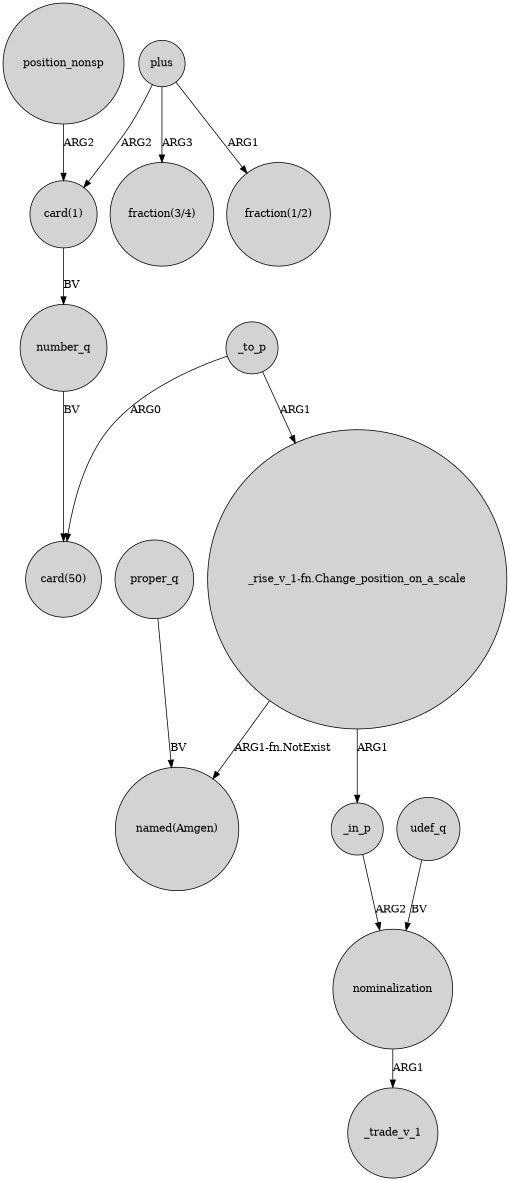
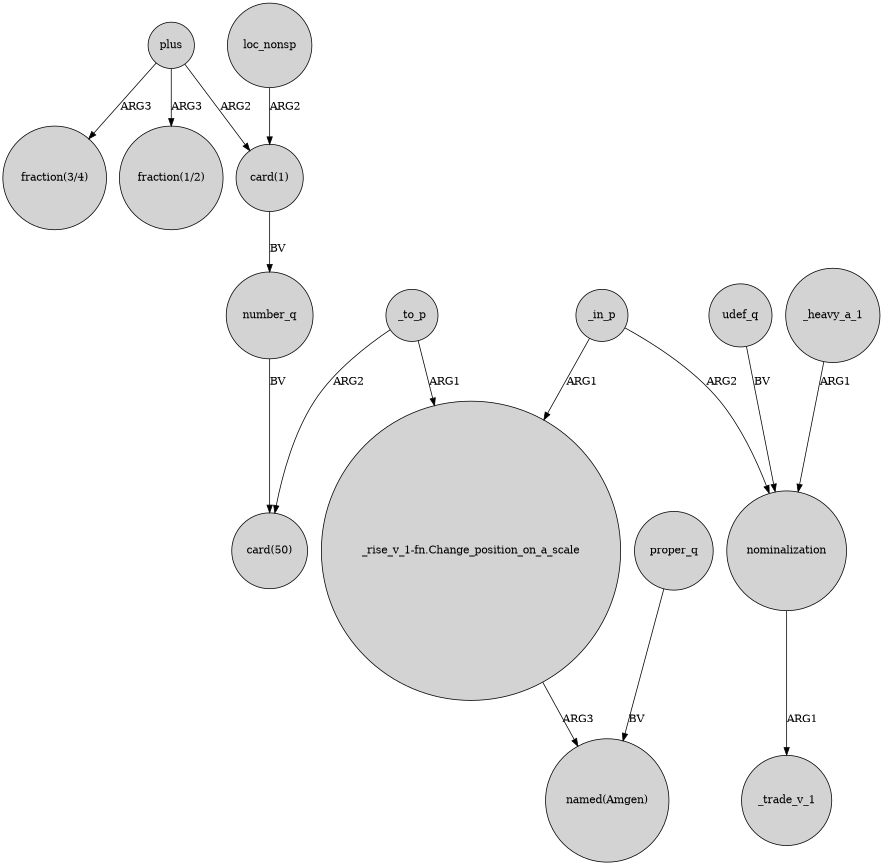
(64, 64) -> (270, 45)
(243, 143) -> (187, 107)
none -> (833, 315)
(146, 410) -> (349, 382)
(283, 748) -> (578, 720)
(357, 762) -> (569, 376)
